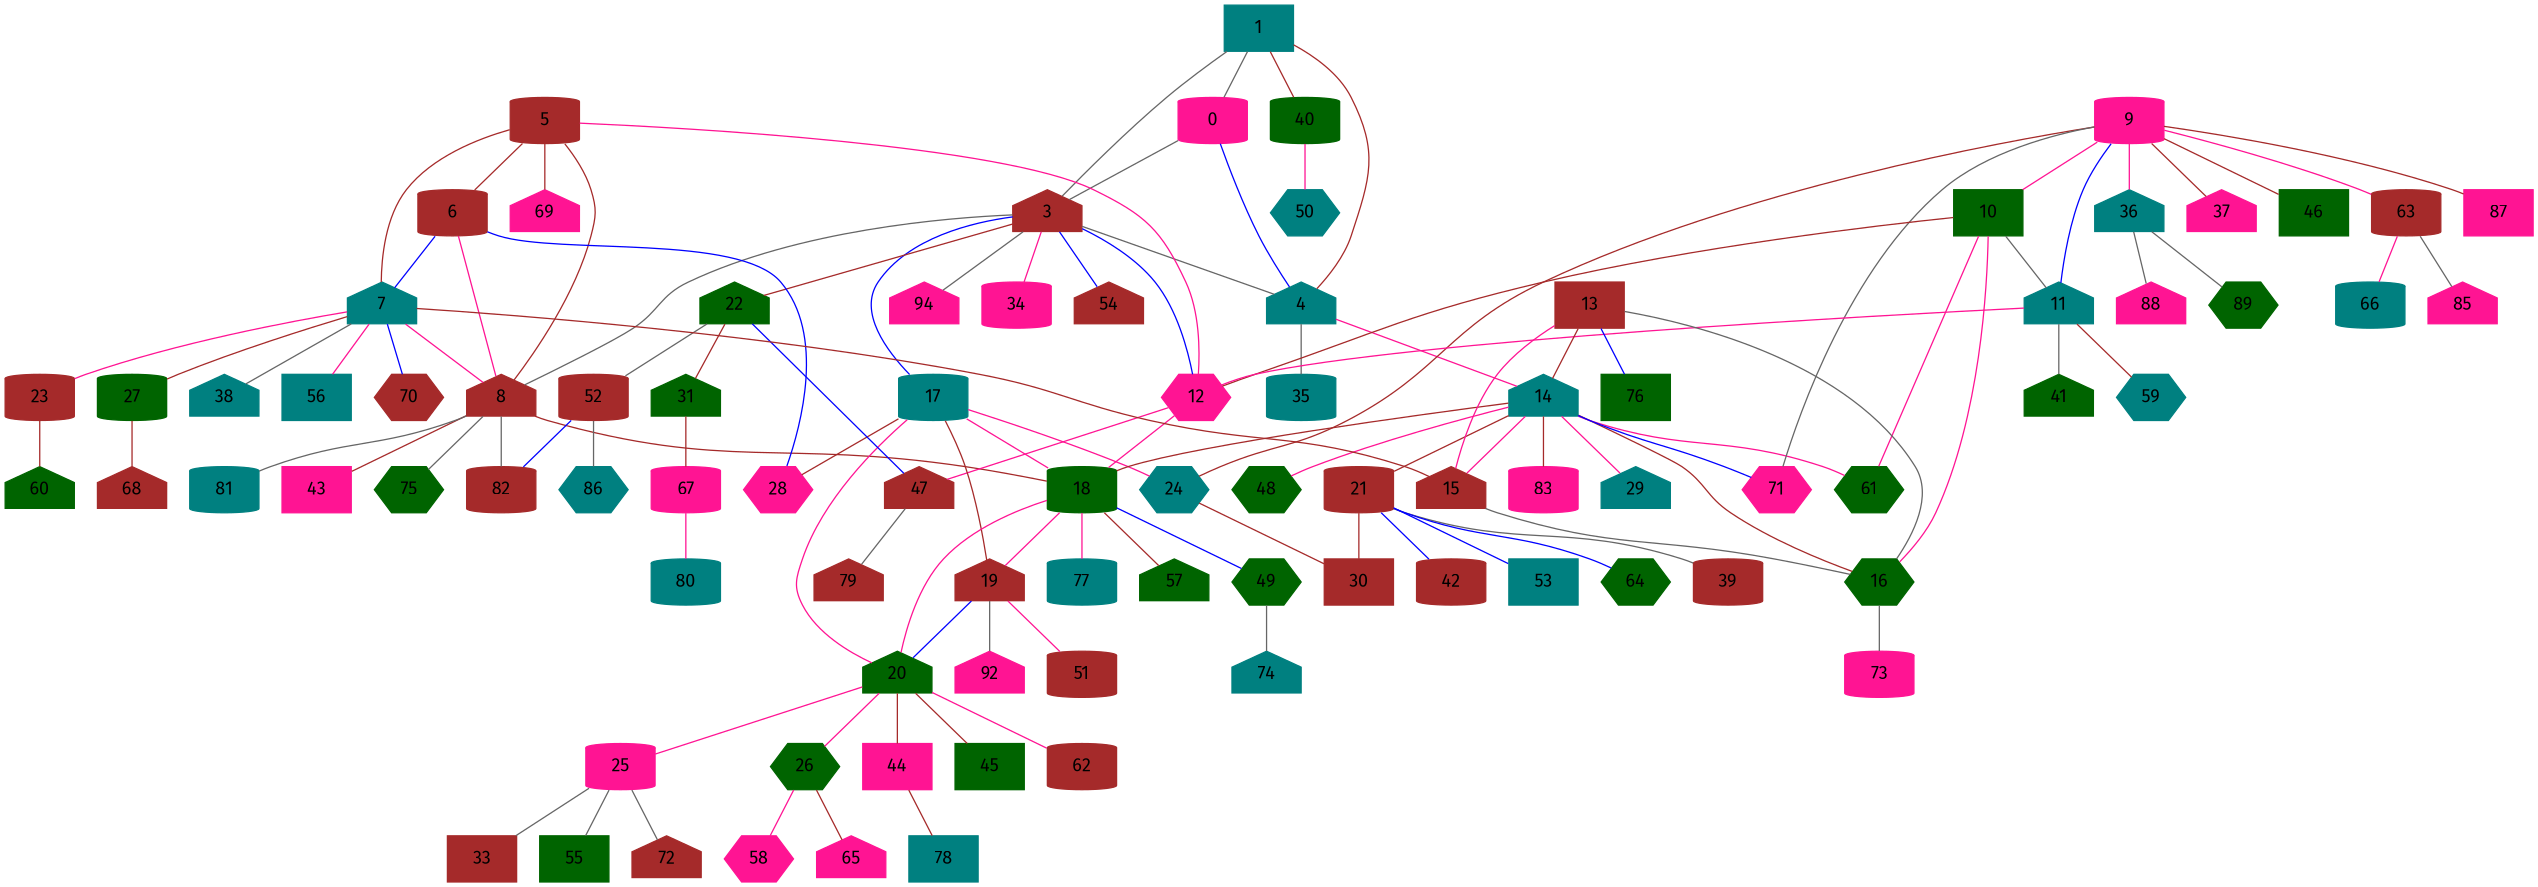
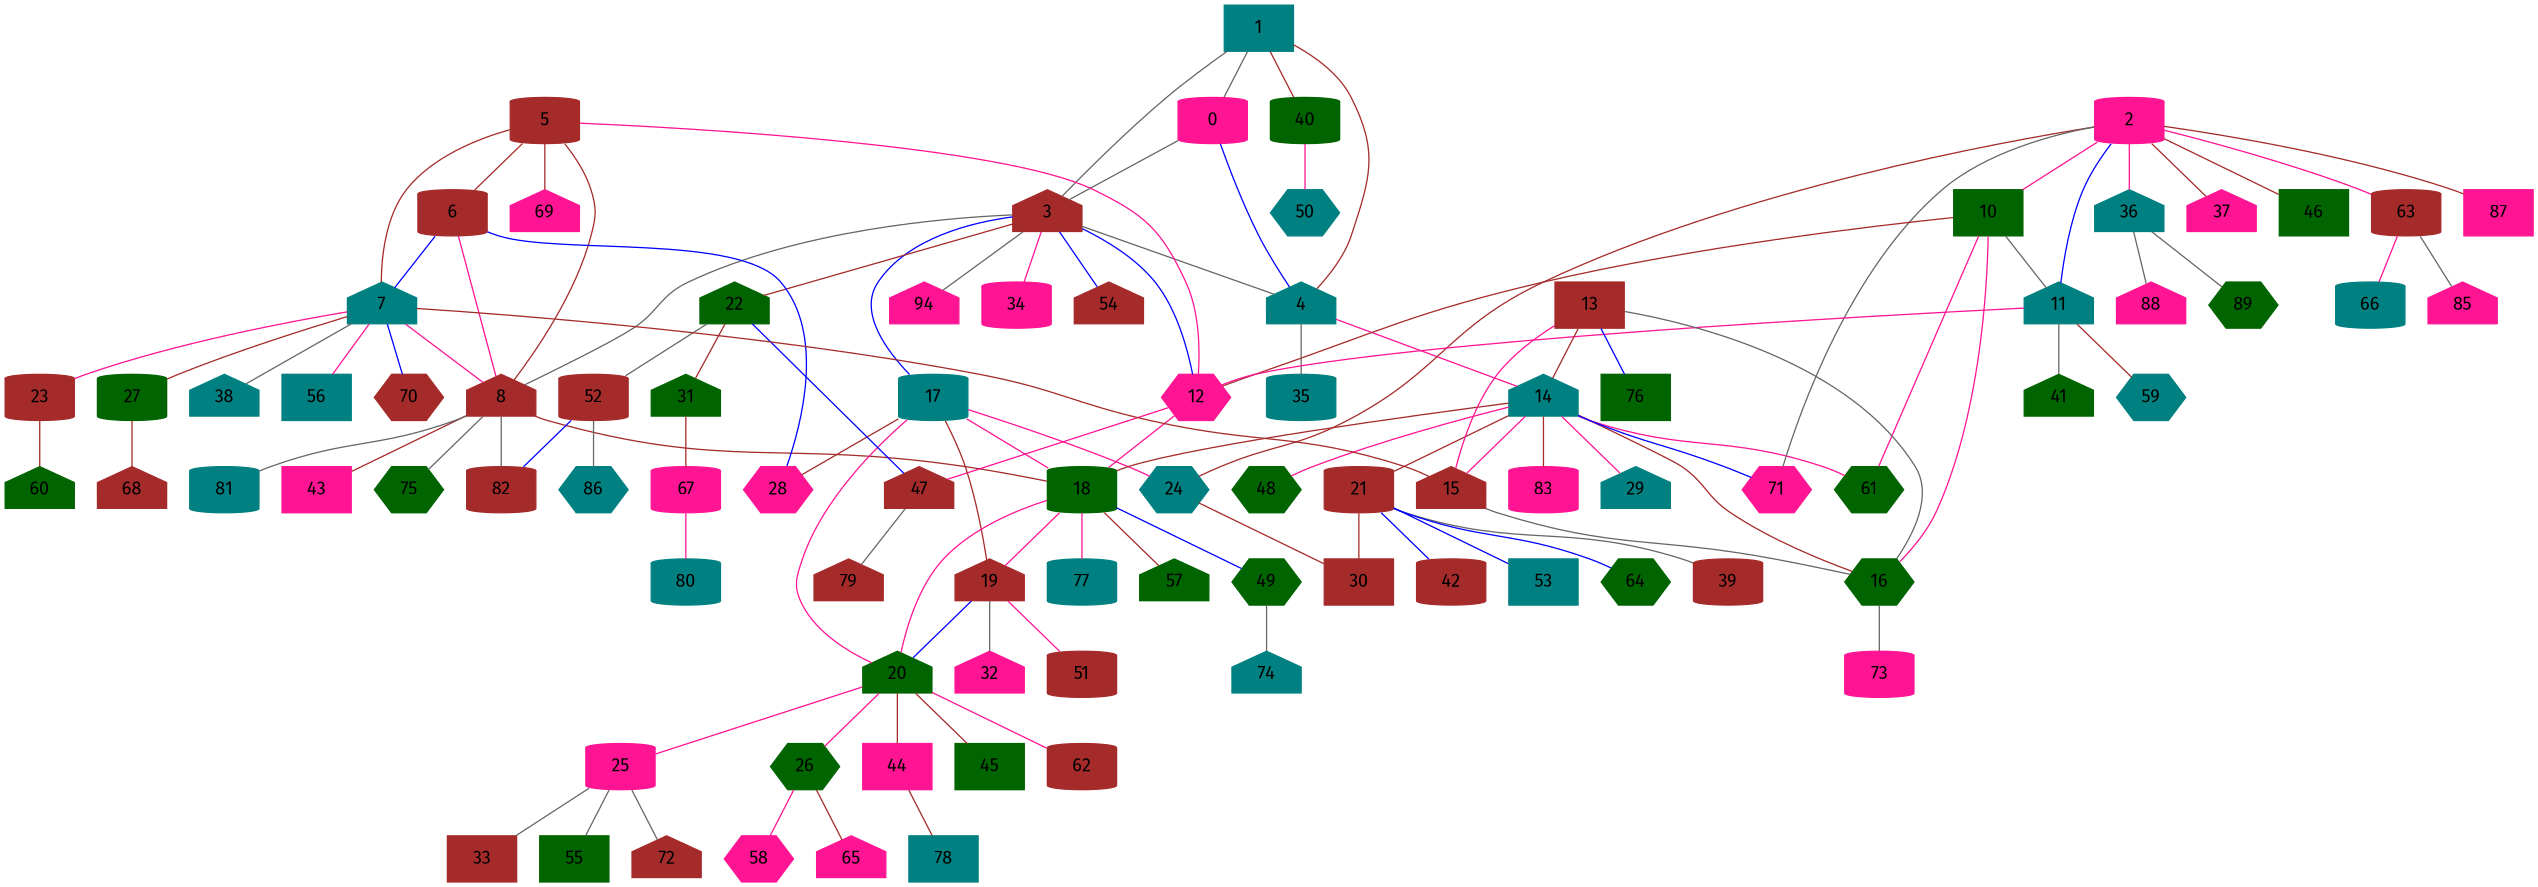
(2129, 121) -> (2129, 121)
(990, 674) -> (990, 674)
